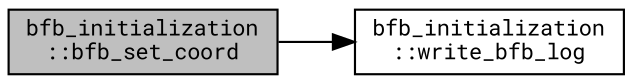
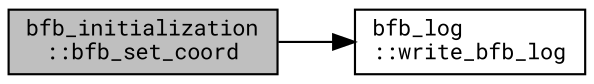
(489, 42) -> (470, 42)
